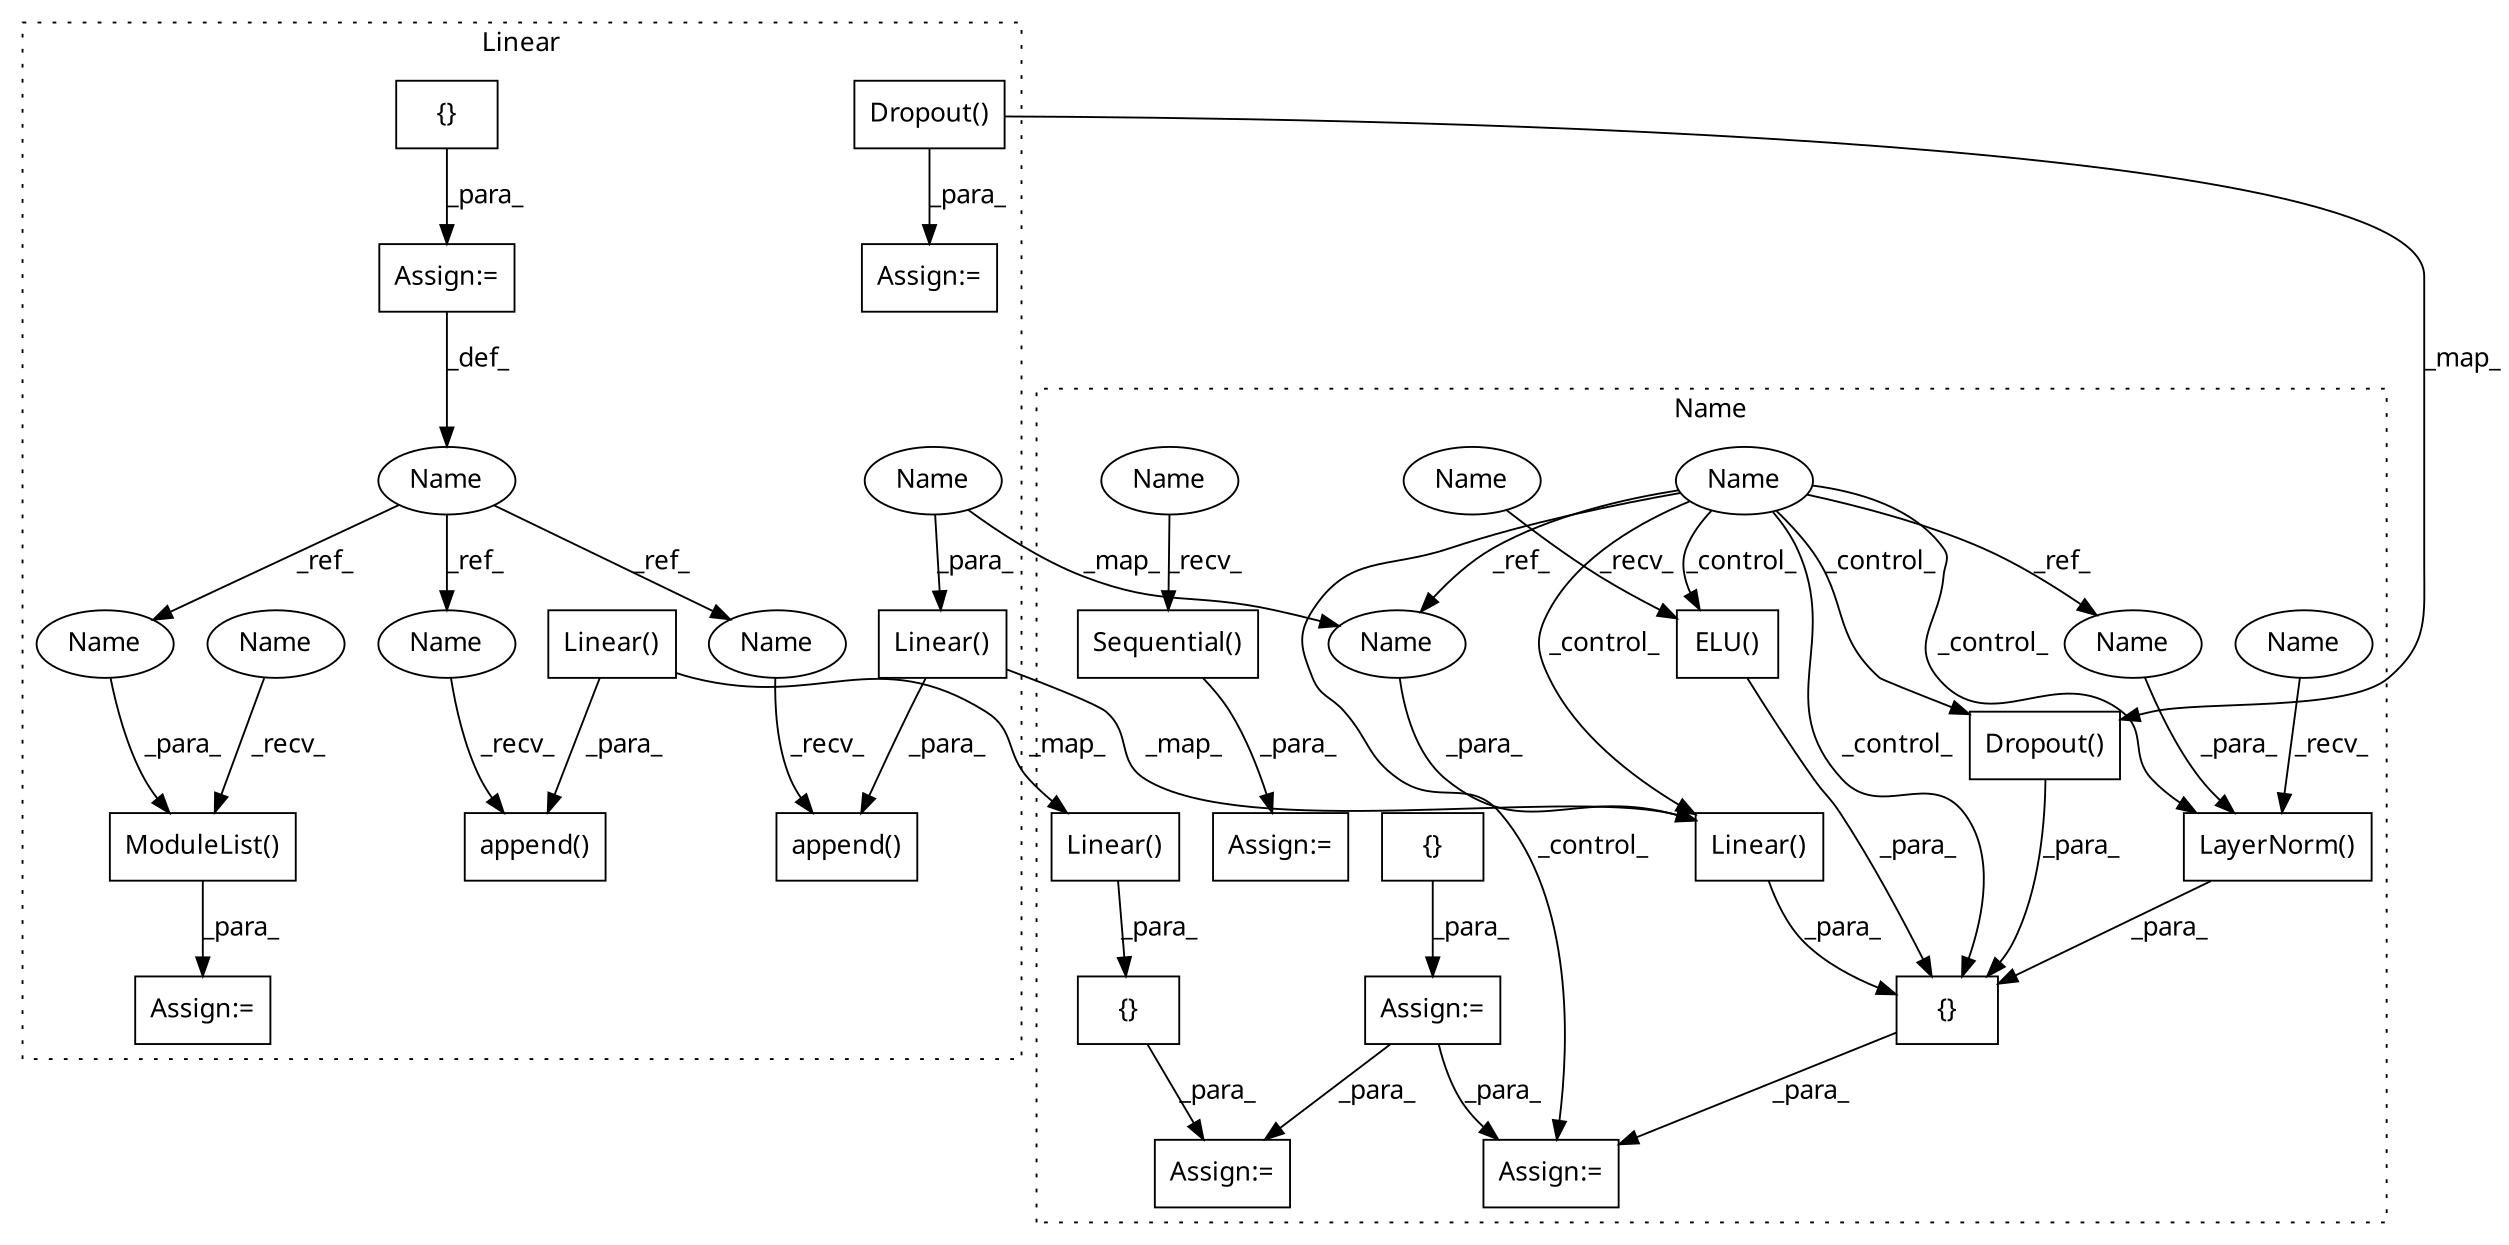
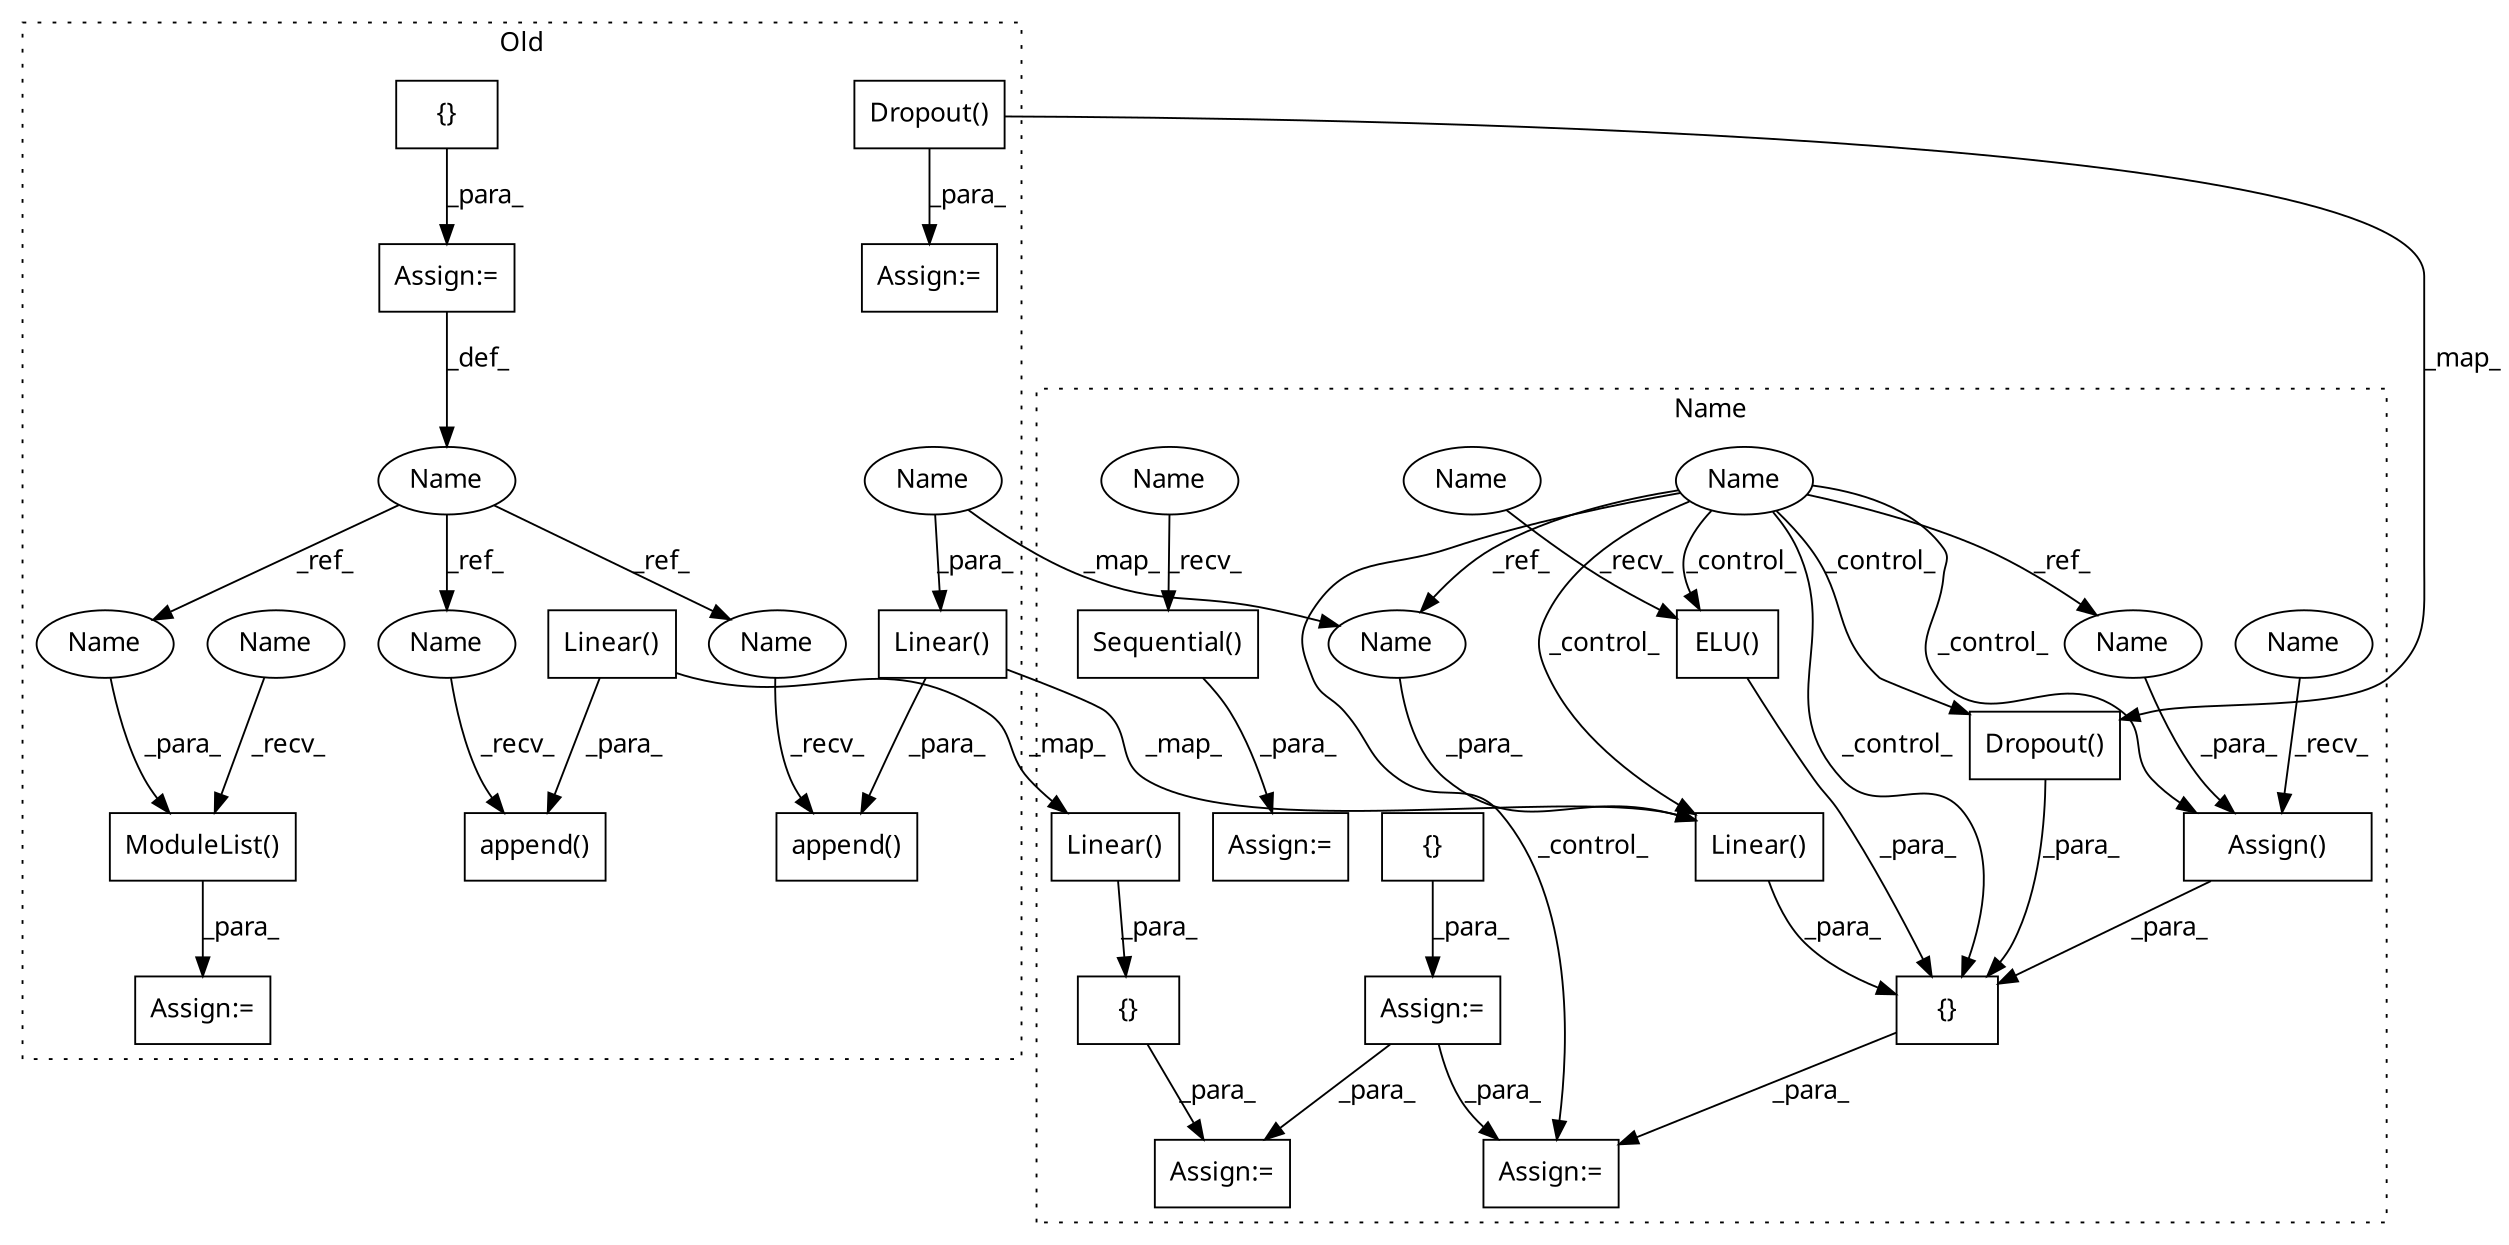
(522, 44) -> (522, 44)
(2278, 847) -> (2278, 847)
